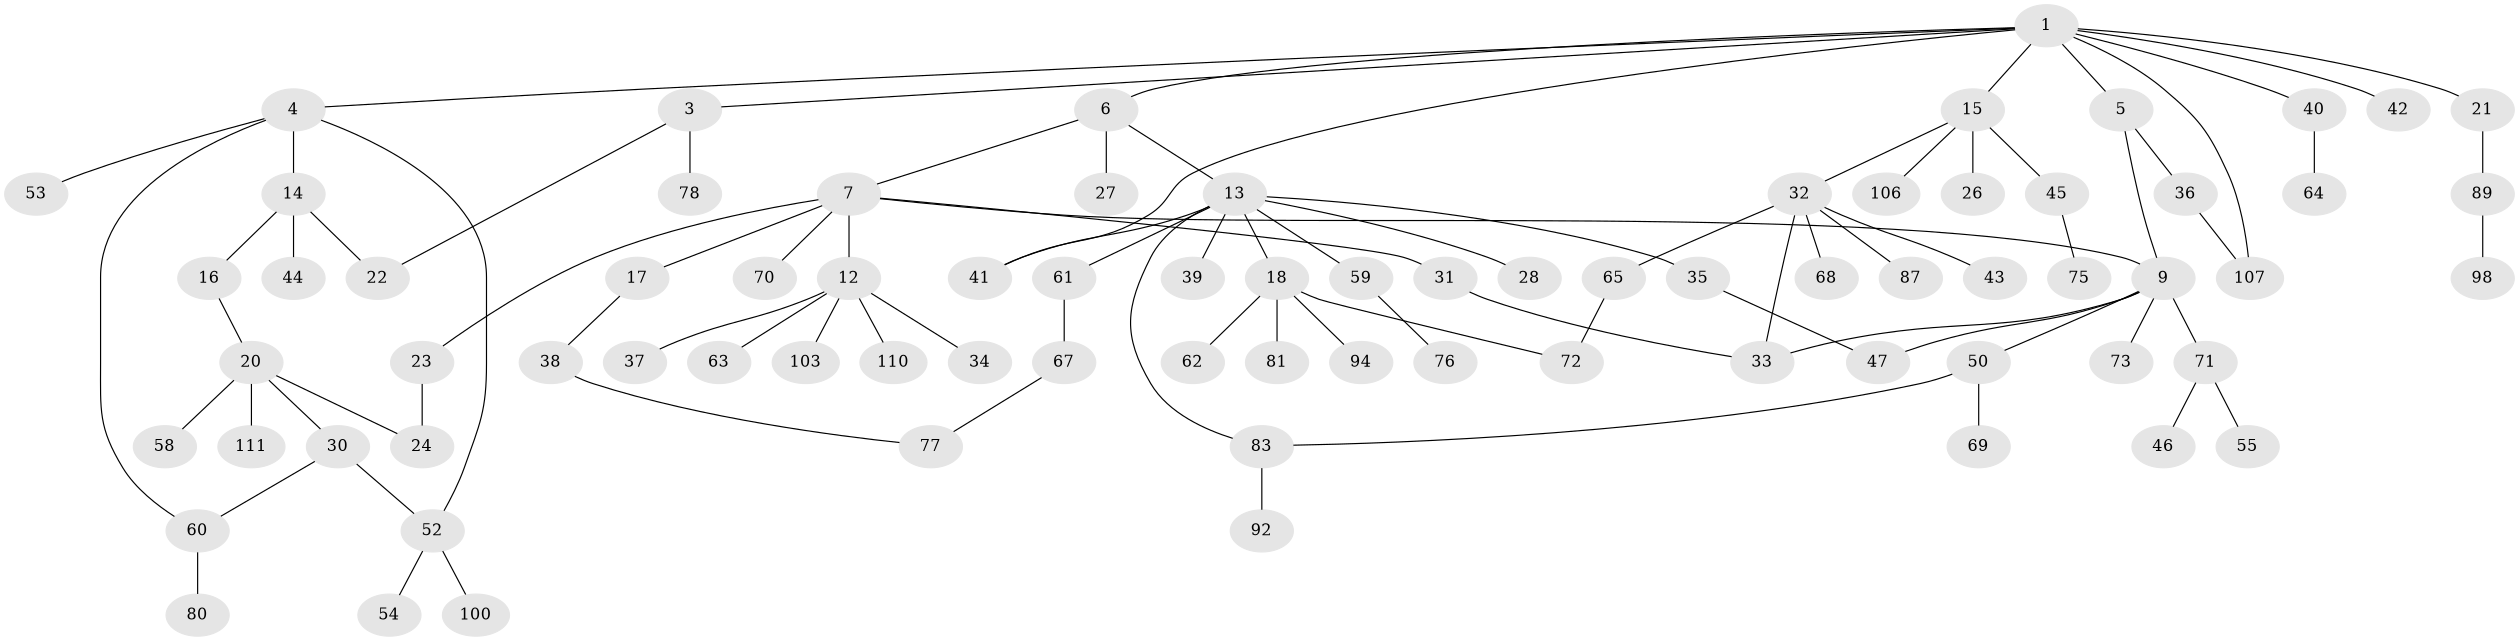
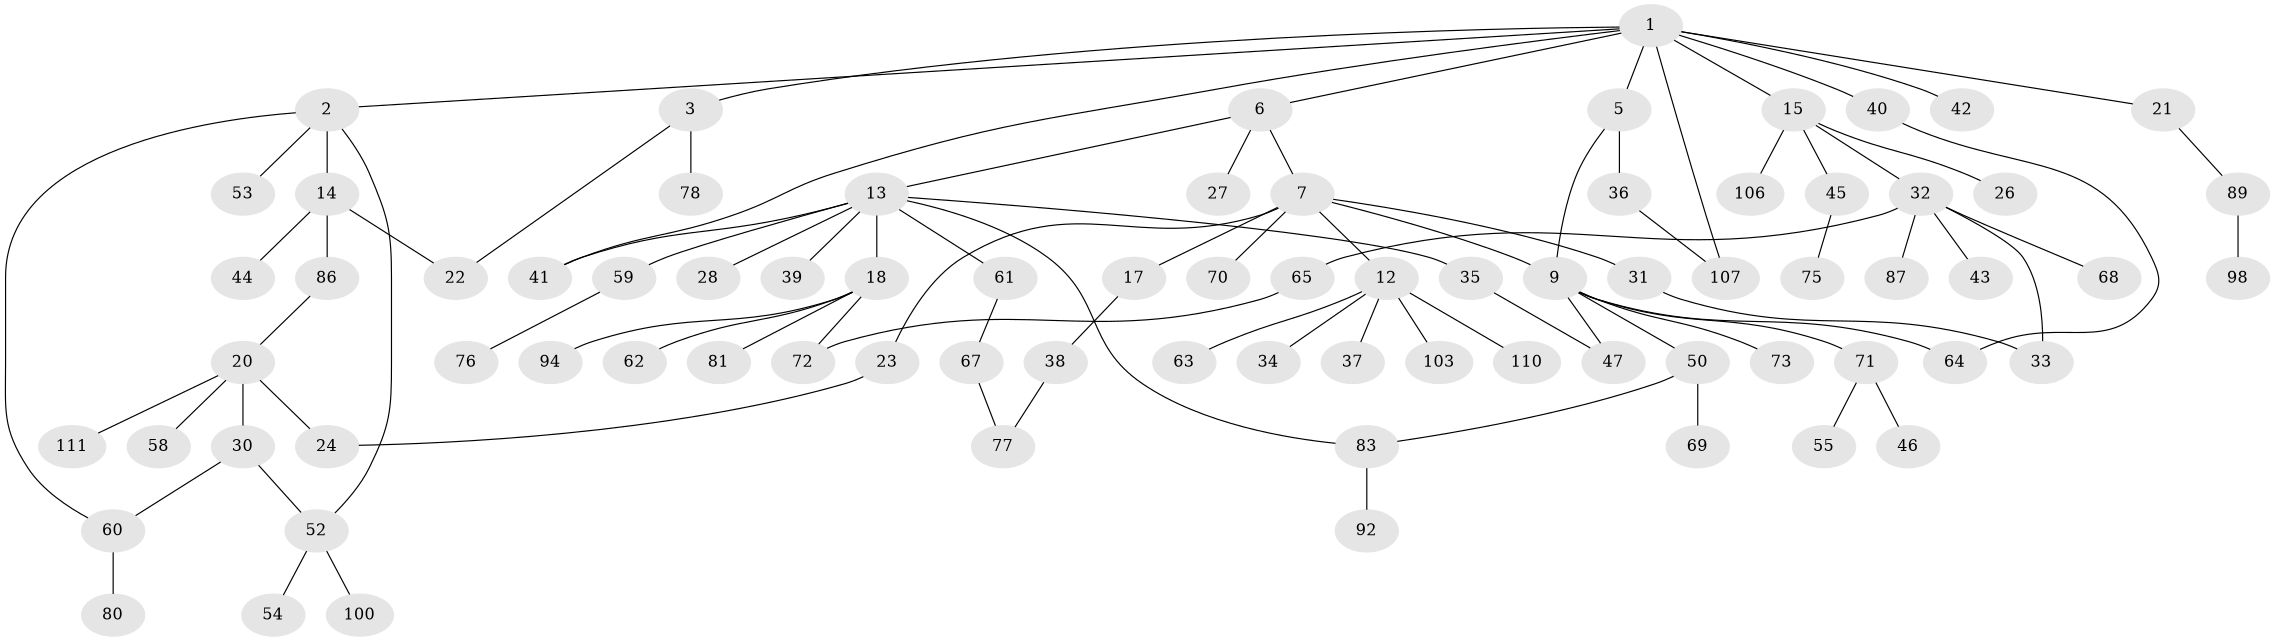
(294, 110) -> (327, 110)
(209, 278) -> (327, 278)
(1966, 325) -> (1754, 321)
